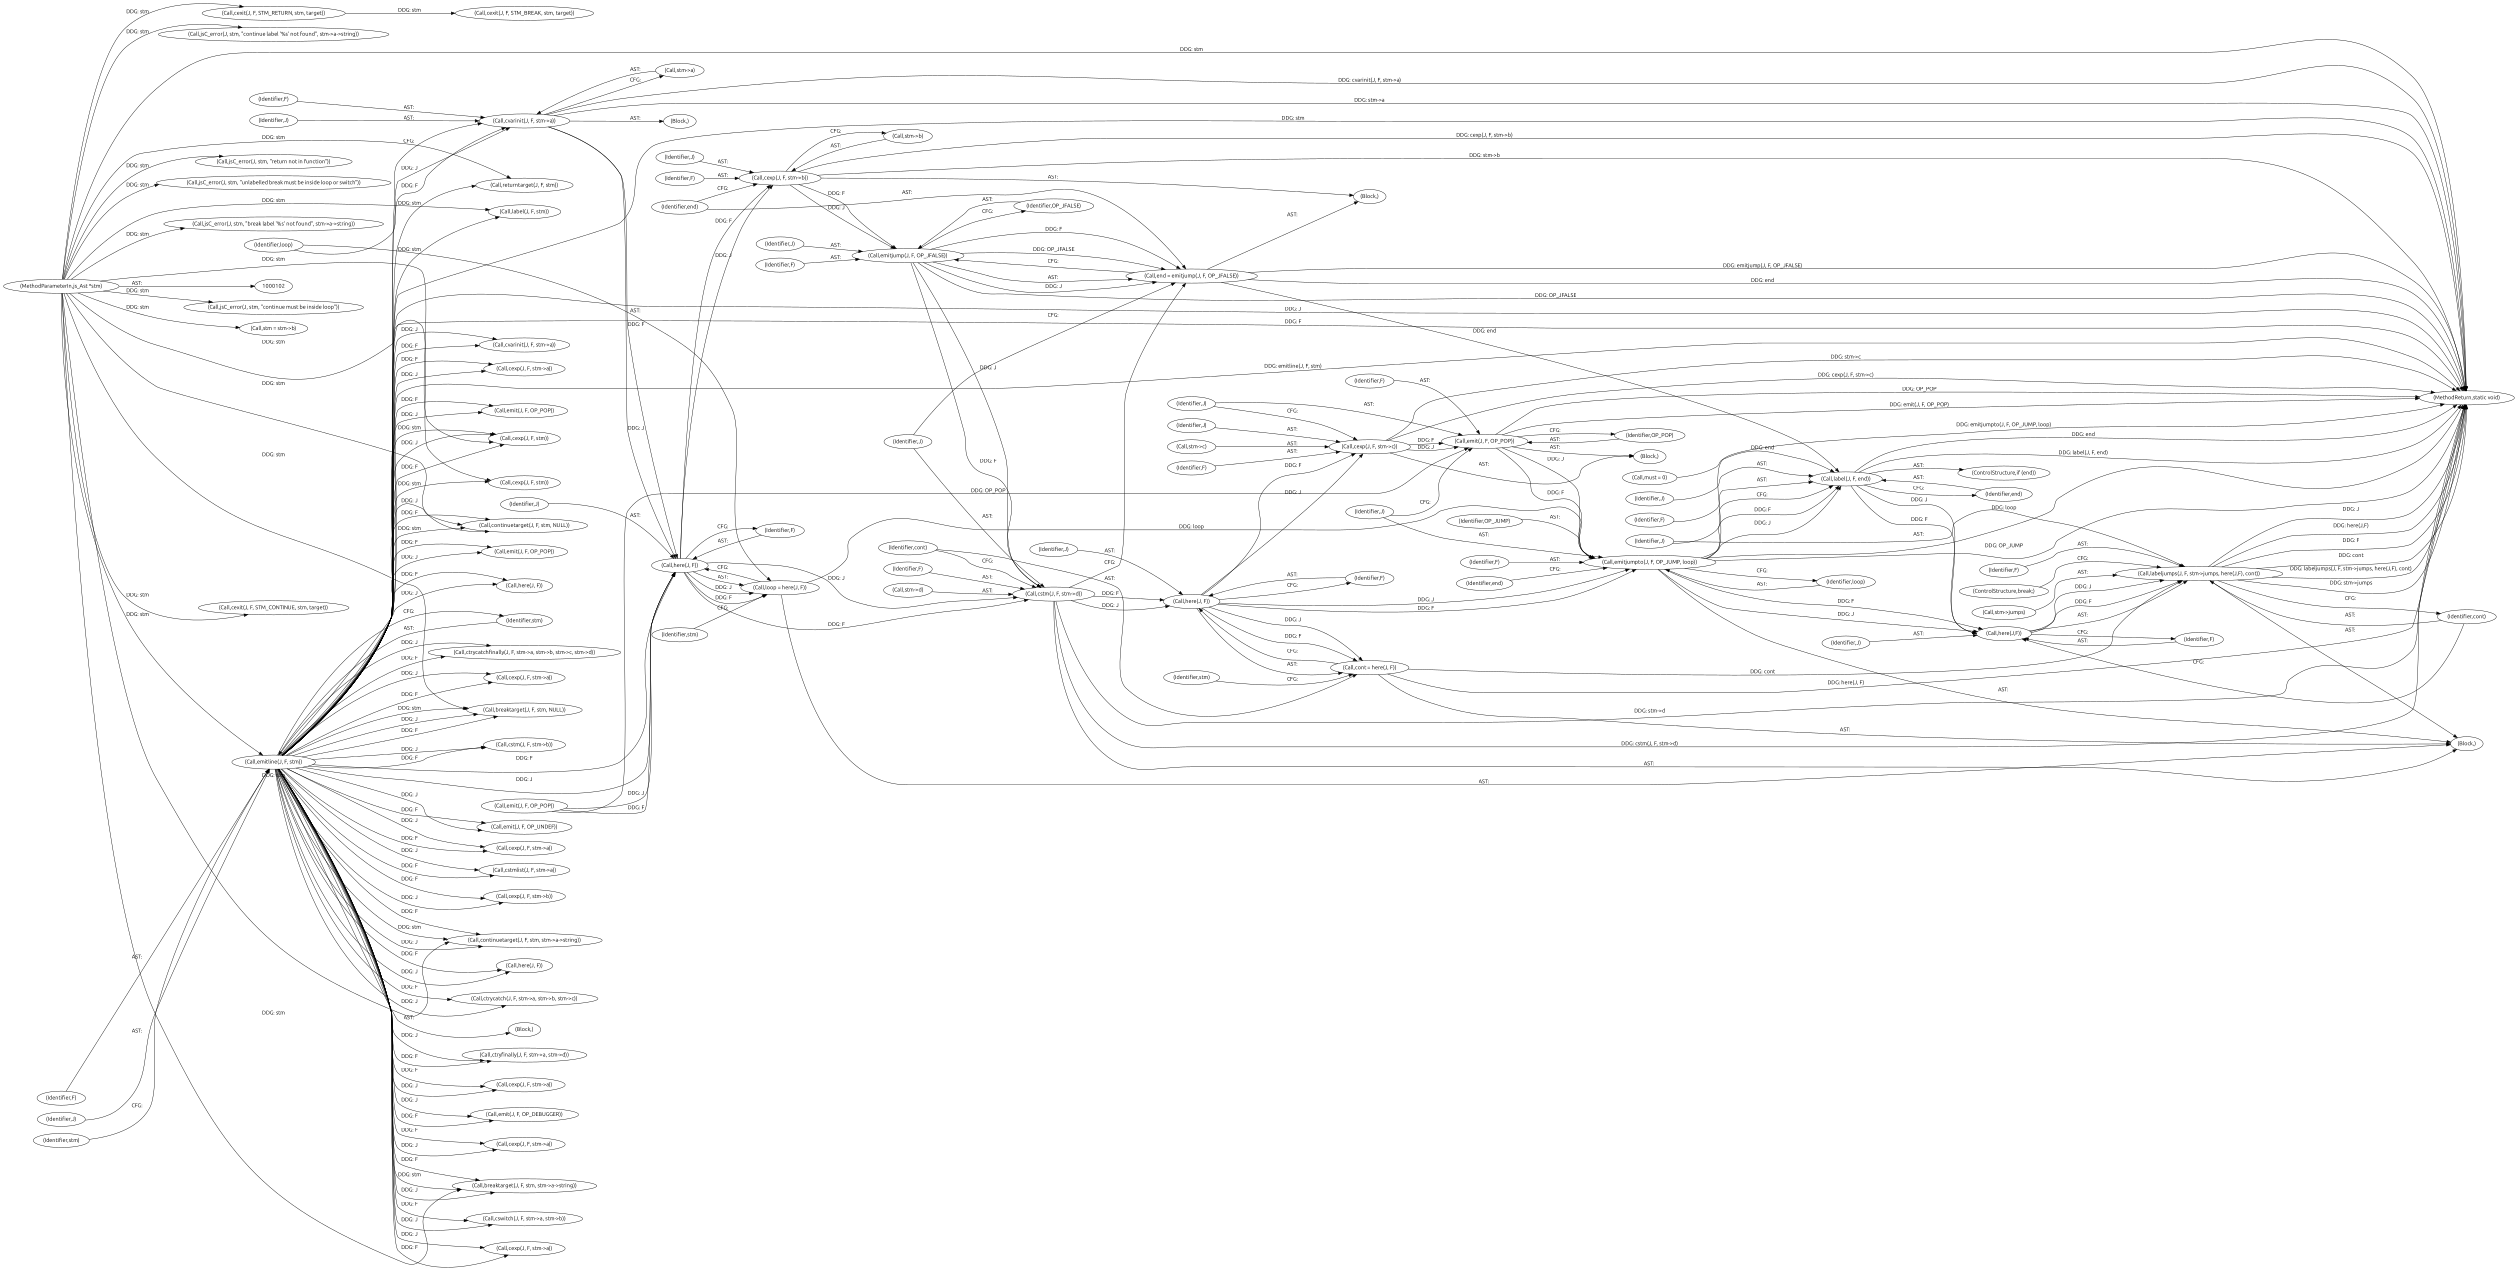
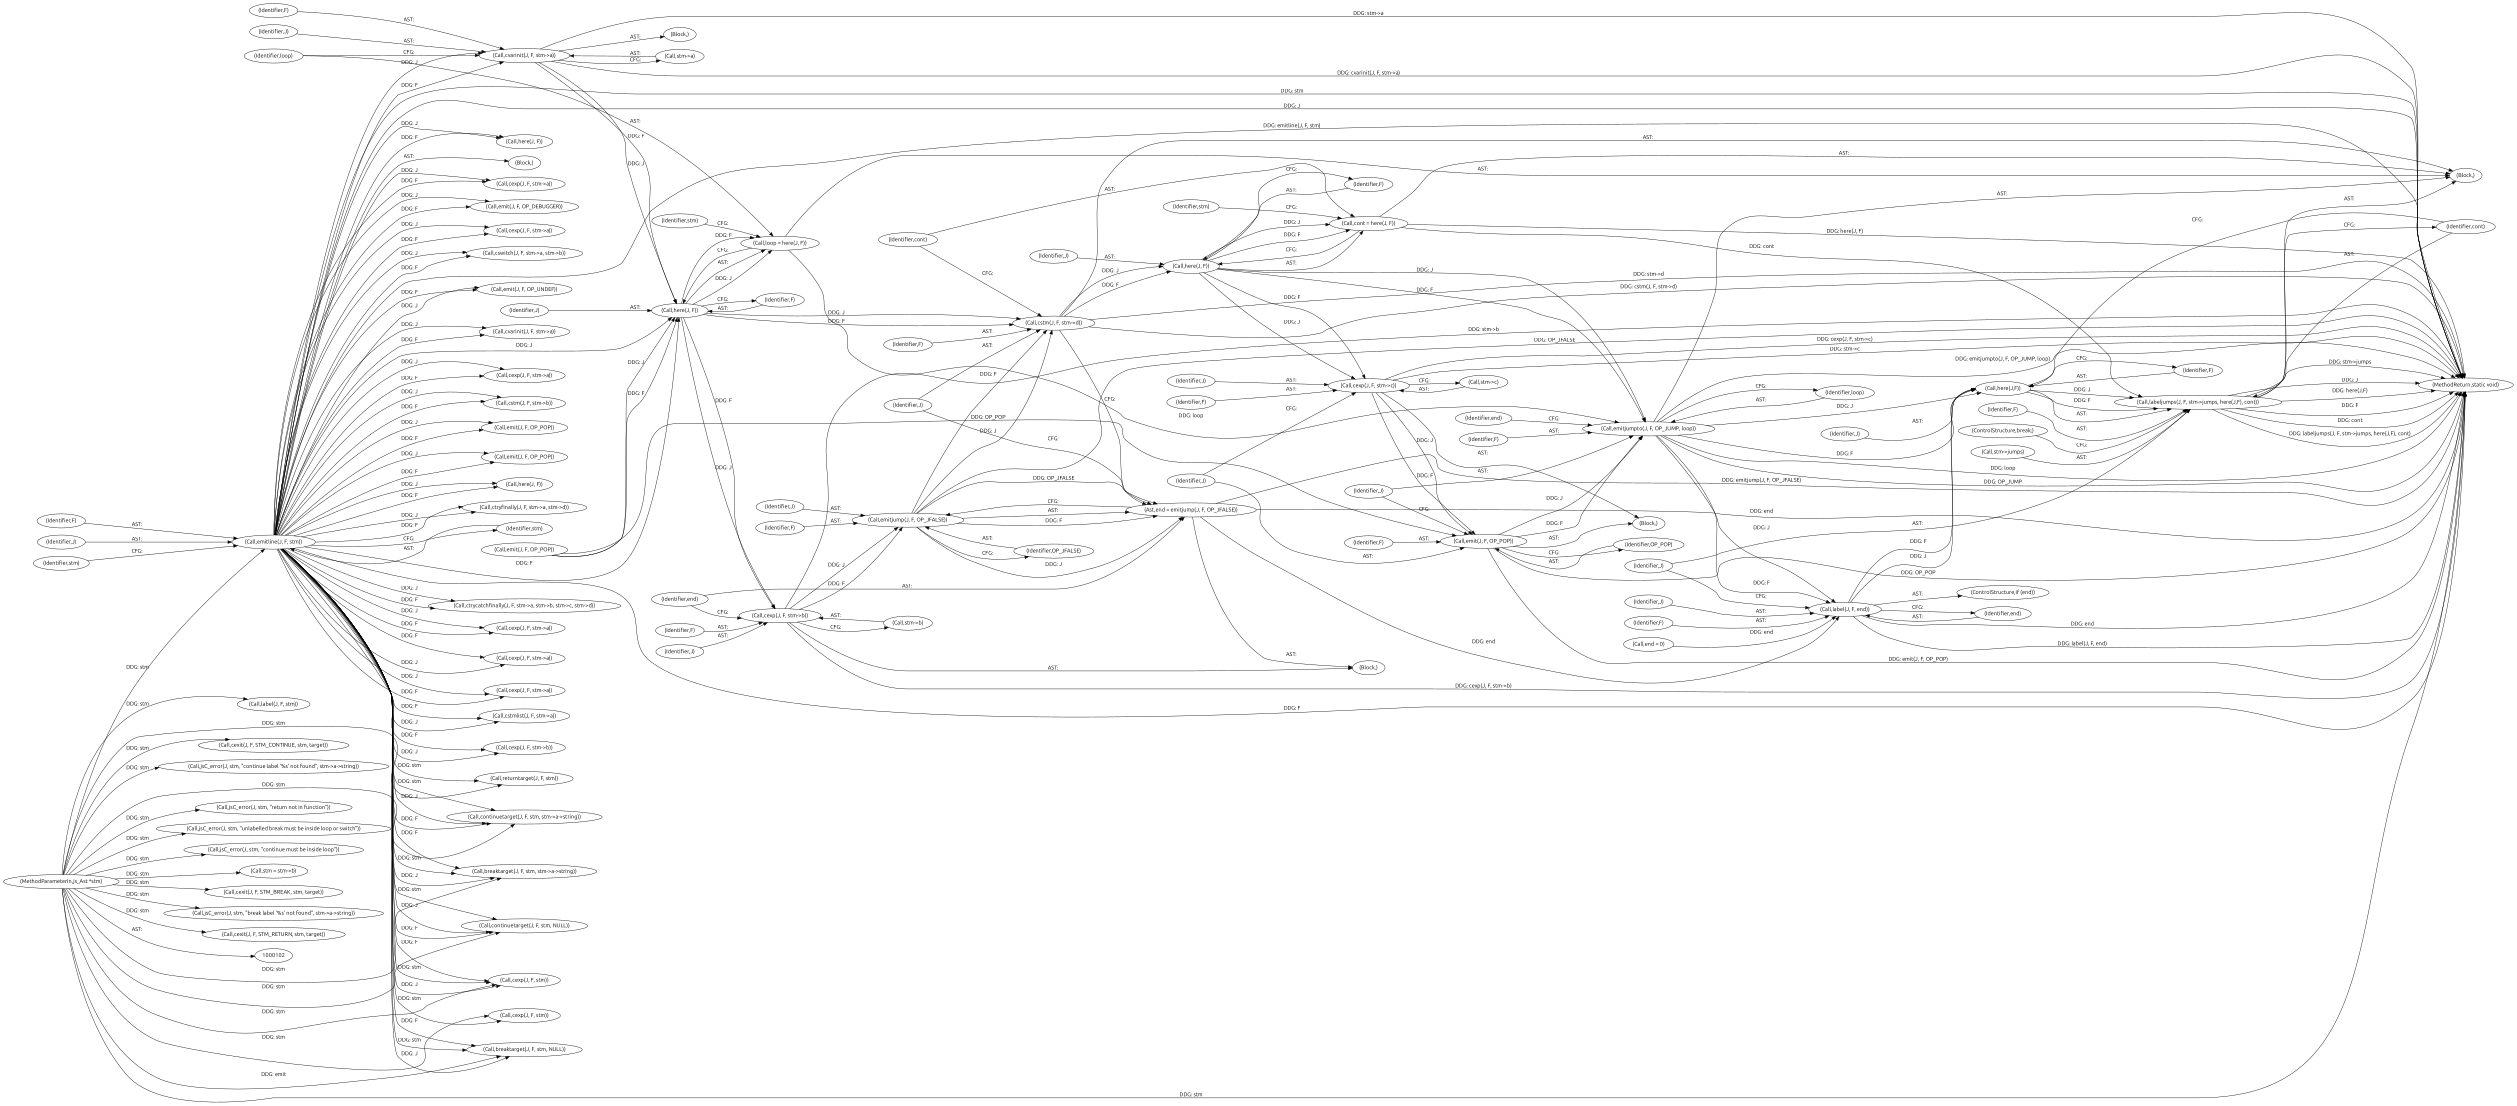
(398, 13) -> (159, 887)
(1192, 276) -> (1191, 510)
none -> (1432, 384)
(274, 455) -> (274, 1075)
(395, 478) -> none
(1650, 478) -> (1649, 644)
(1485, 521) -> none
(908, 590) -> none
(524, 999) -> none
